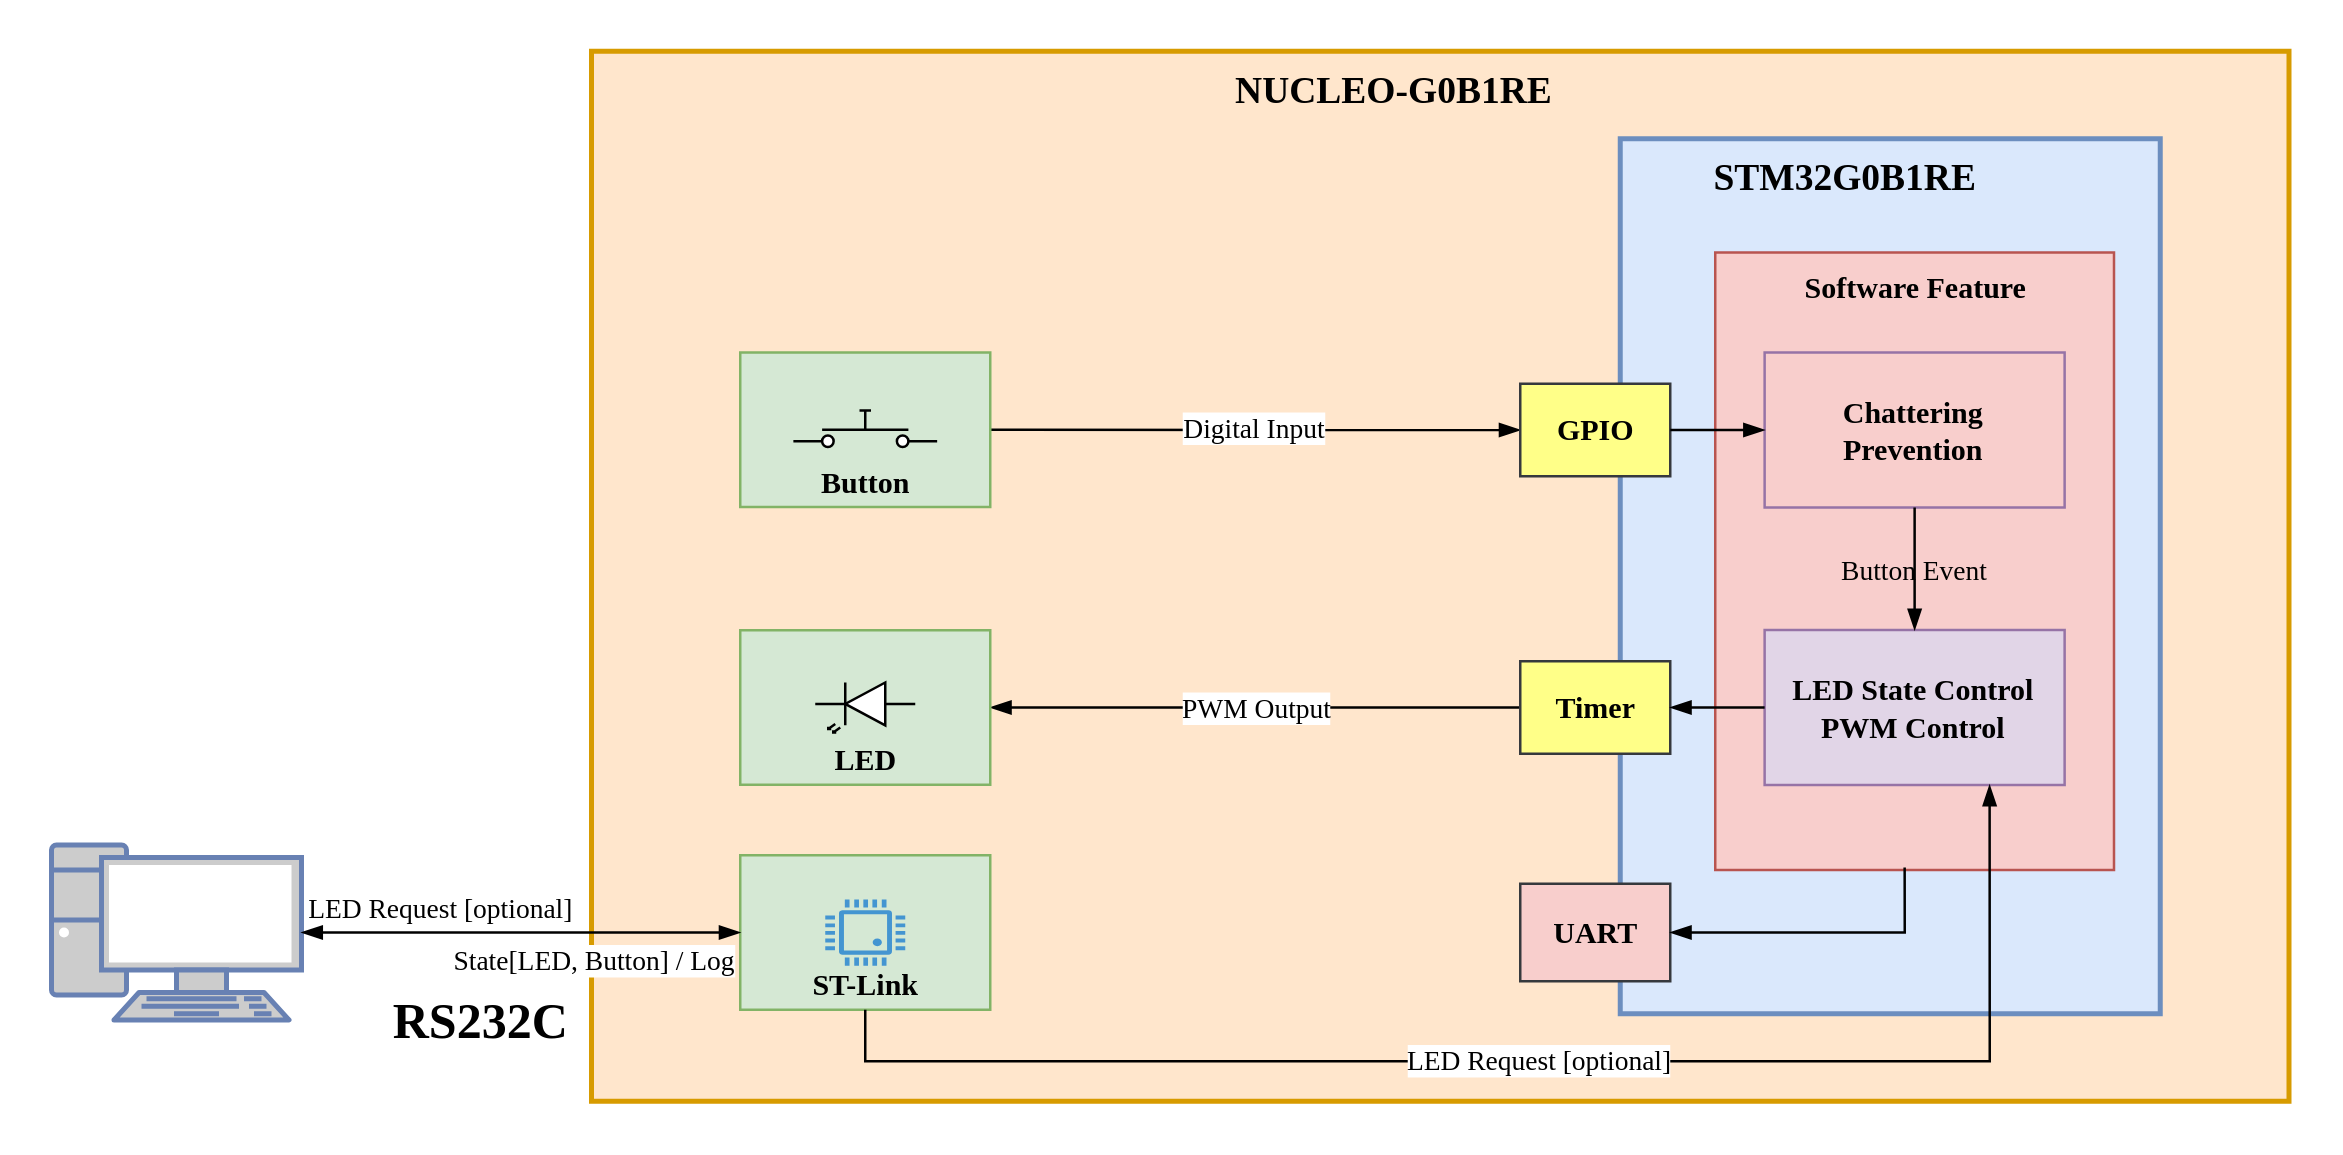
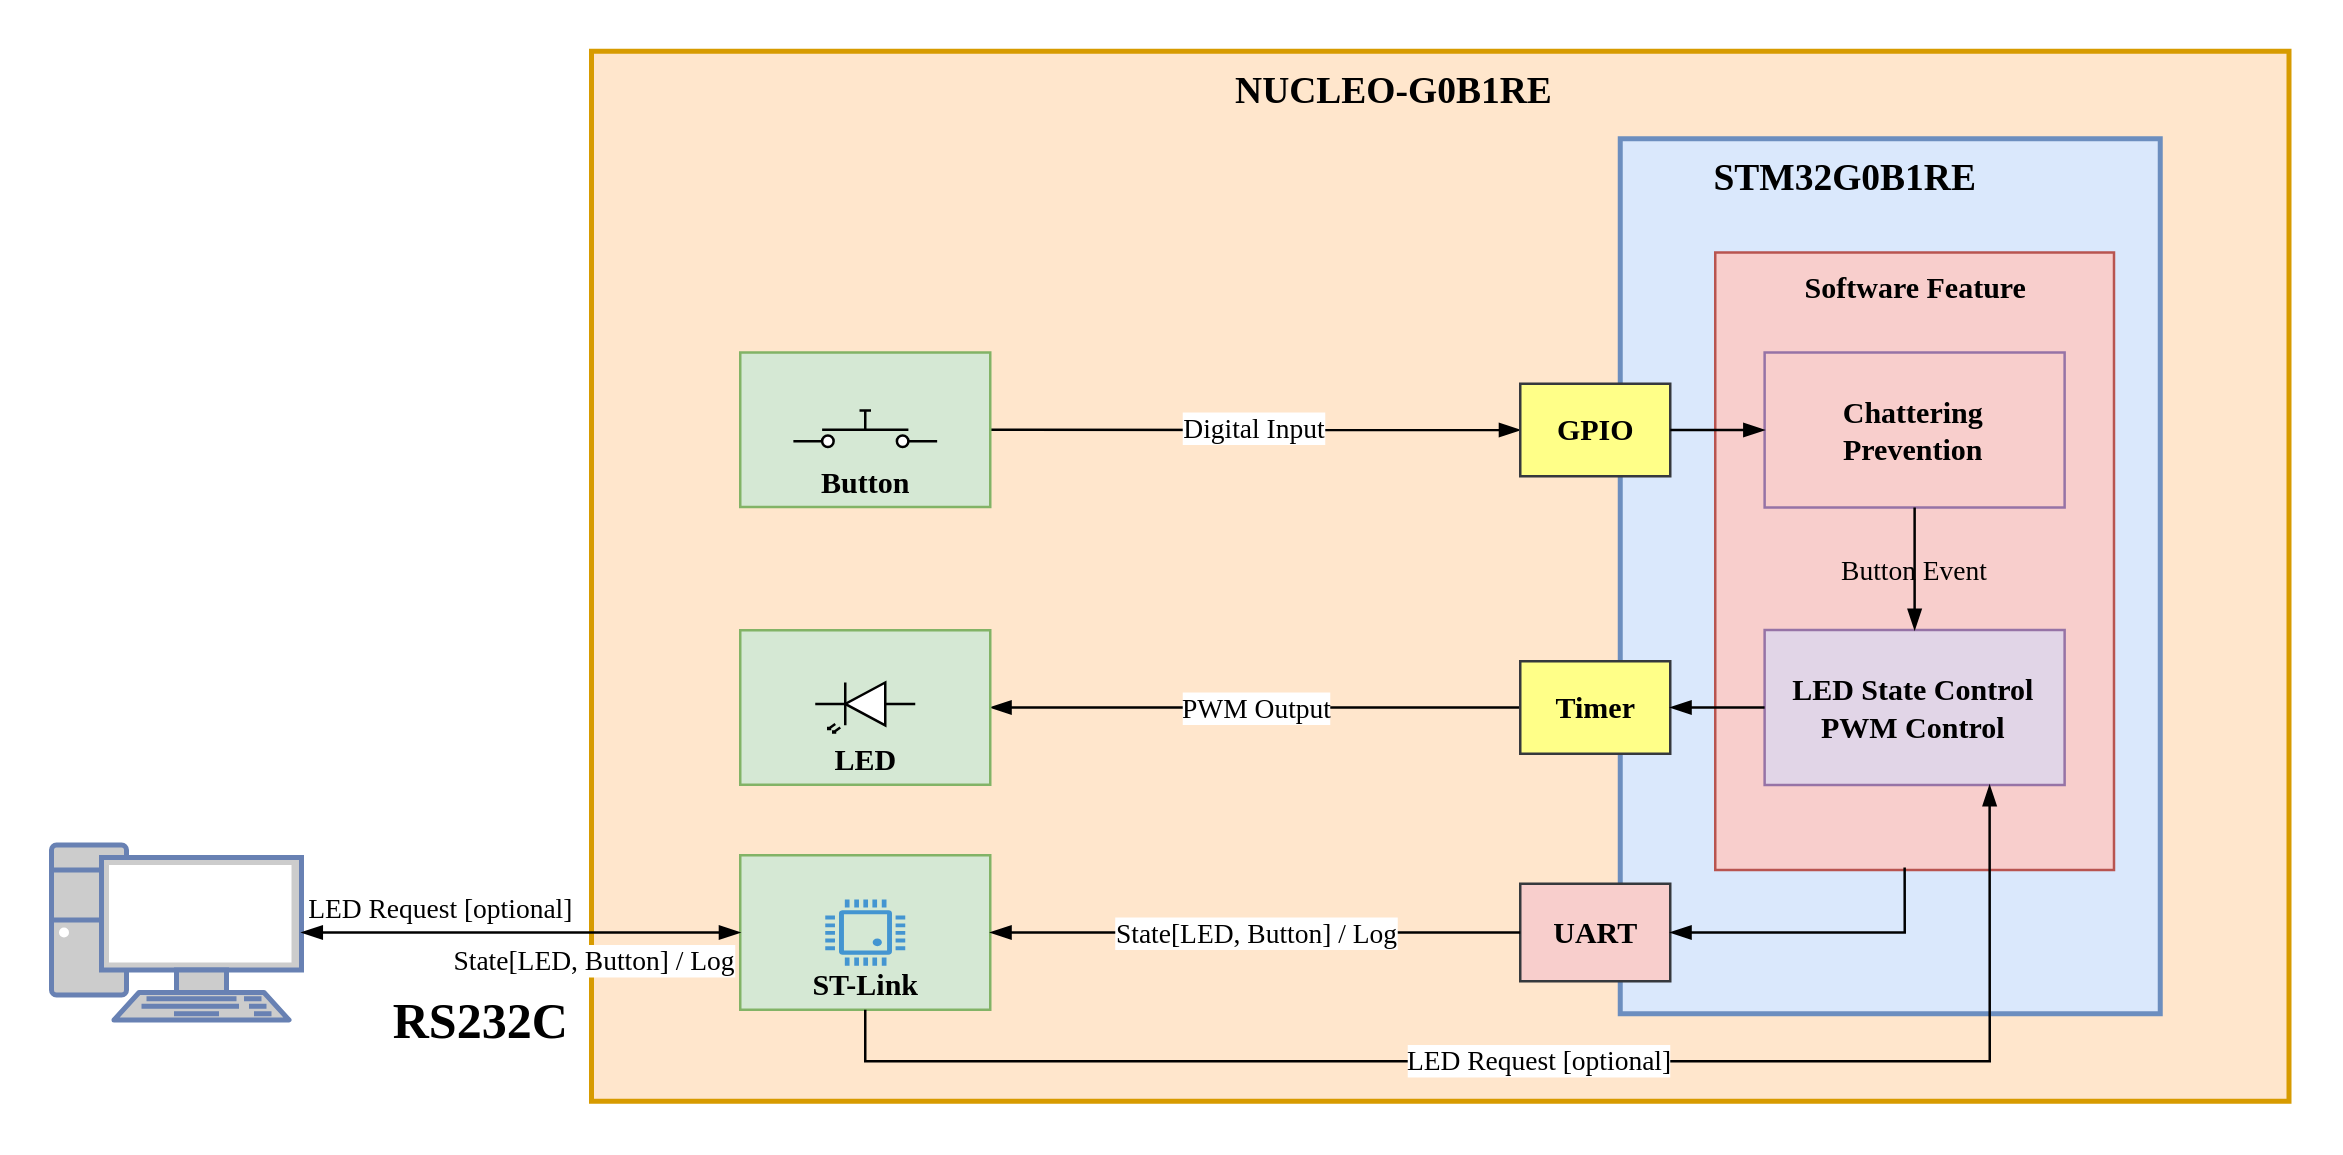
none -> (1098, 933)
